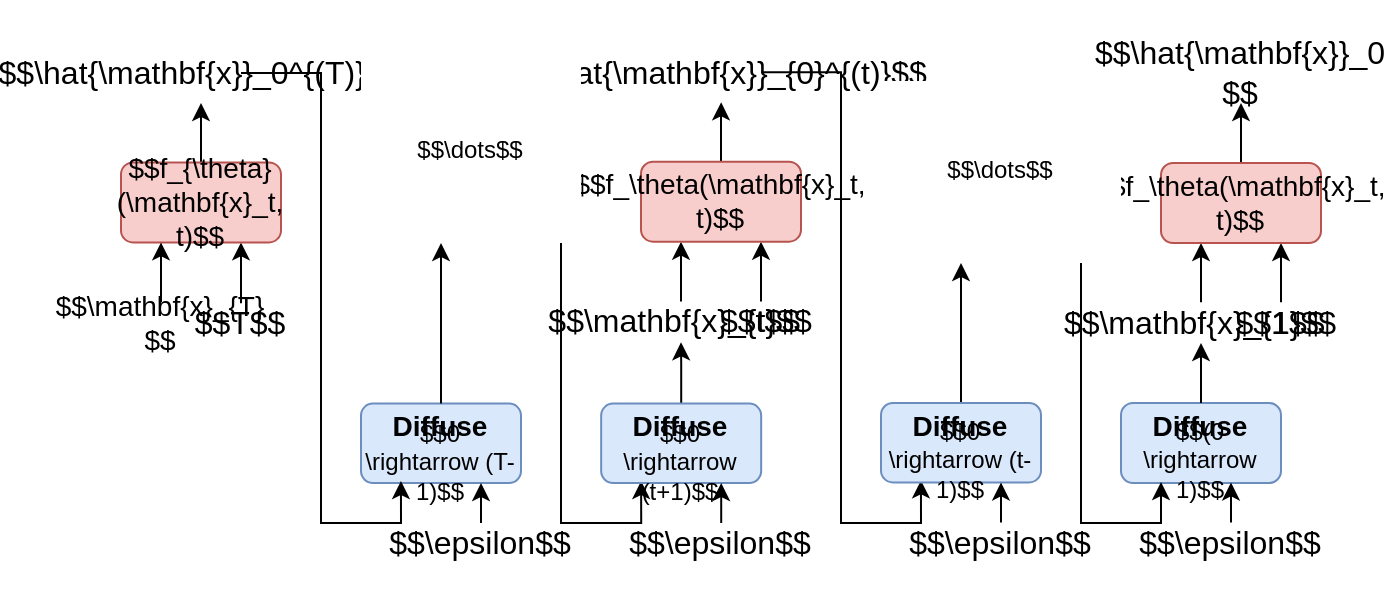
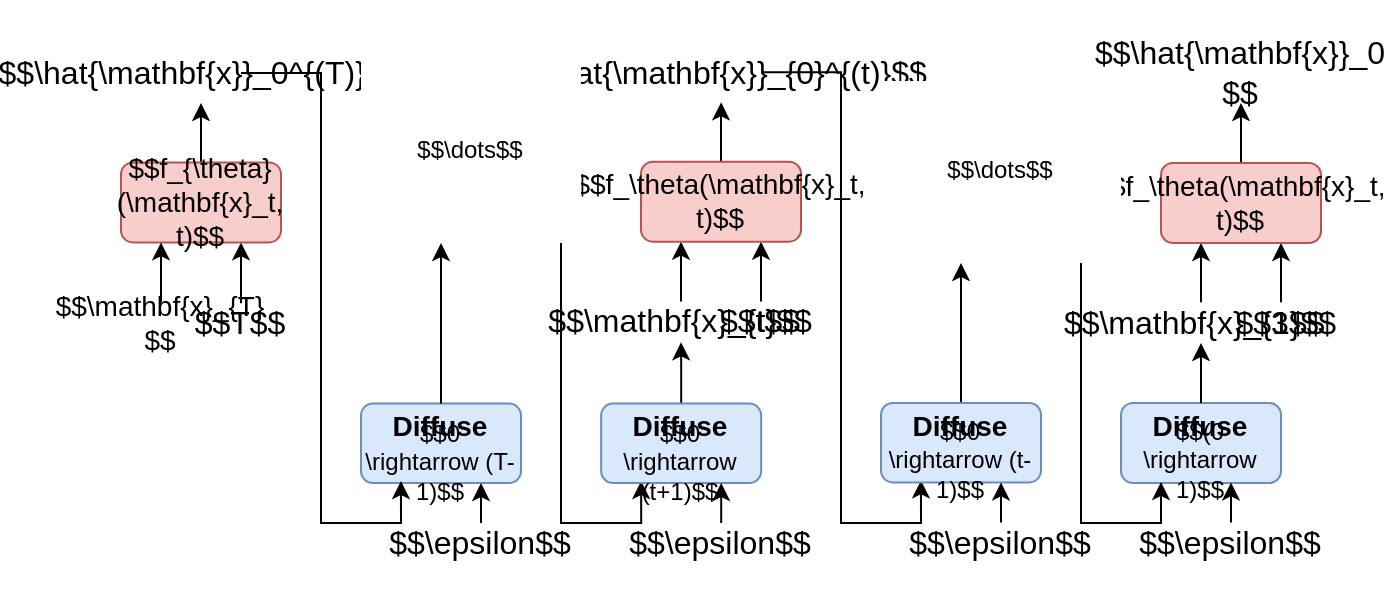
(1281, 323) -> (1281, 323)
